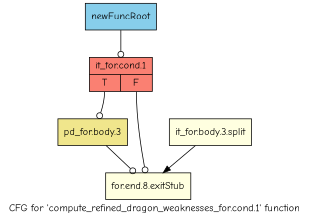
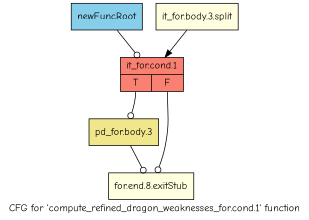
(182, 157) -> (178, 41)
